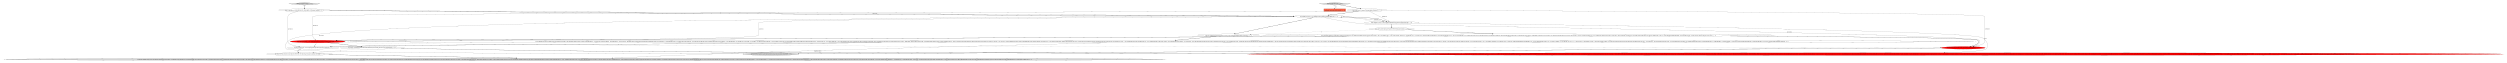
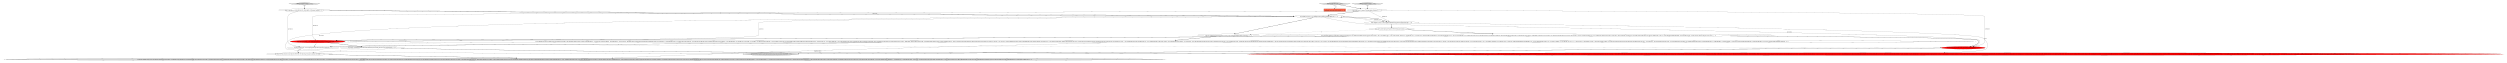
none -> (1367, 4)
